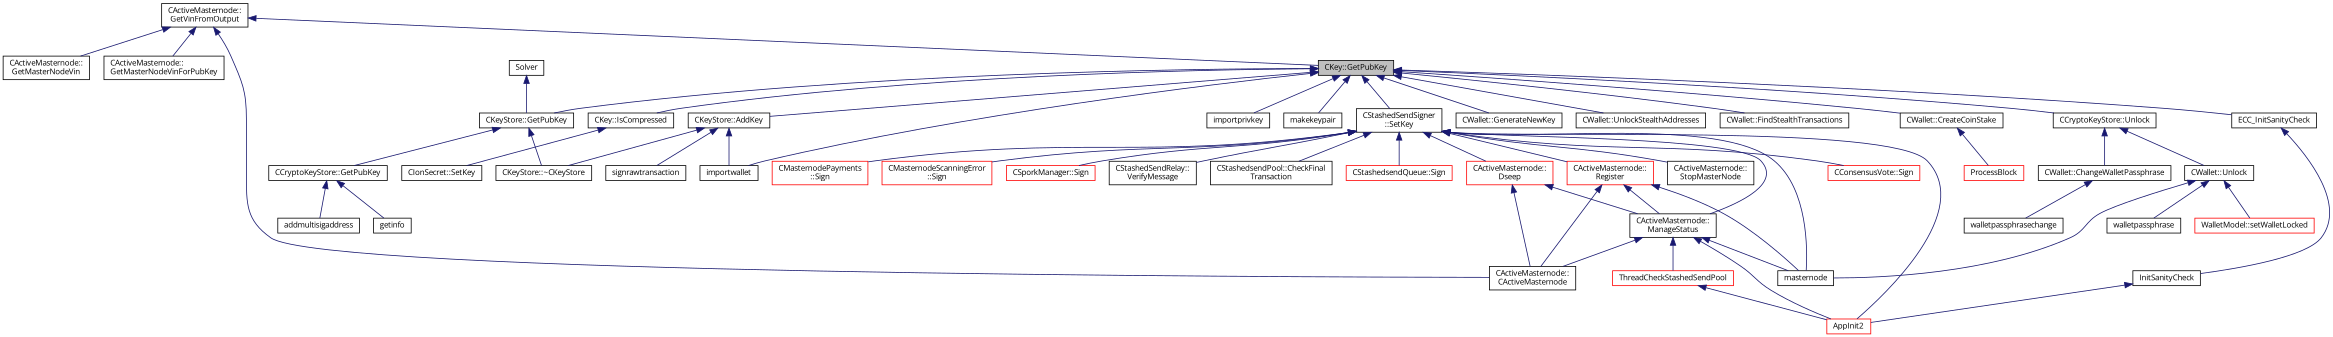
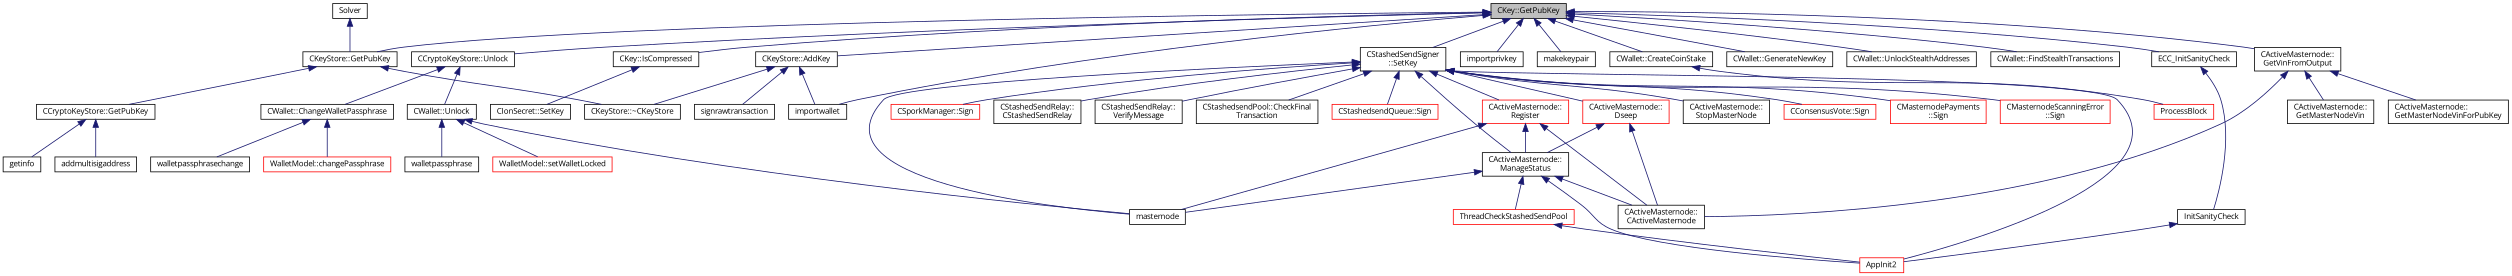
(787, 42) -> (1915, 20)
none -> (1037, 112)
none -> (327, 164)
